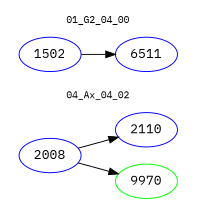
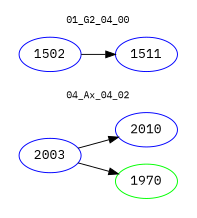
(146, 54) -> (146, 54)
(146, 130) -> (146, 130)
(50, 156) -> (50, 156)
(146, 181) -> (146, 181)
